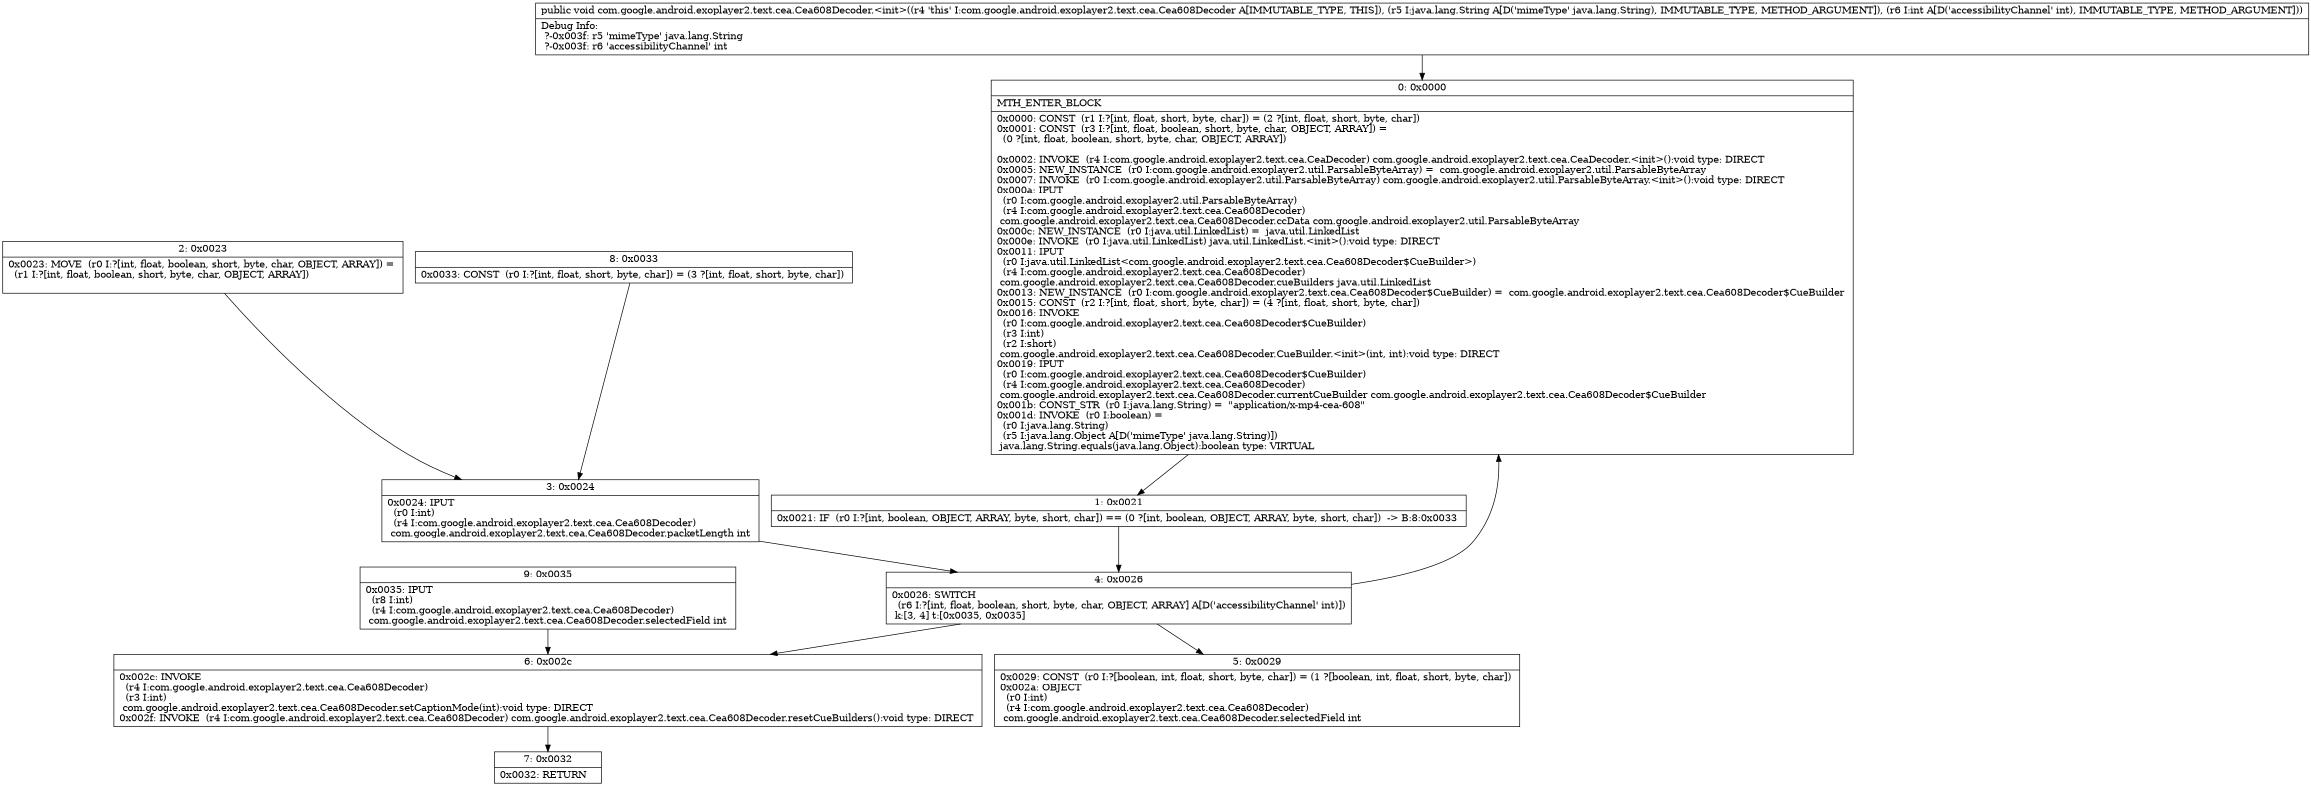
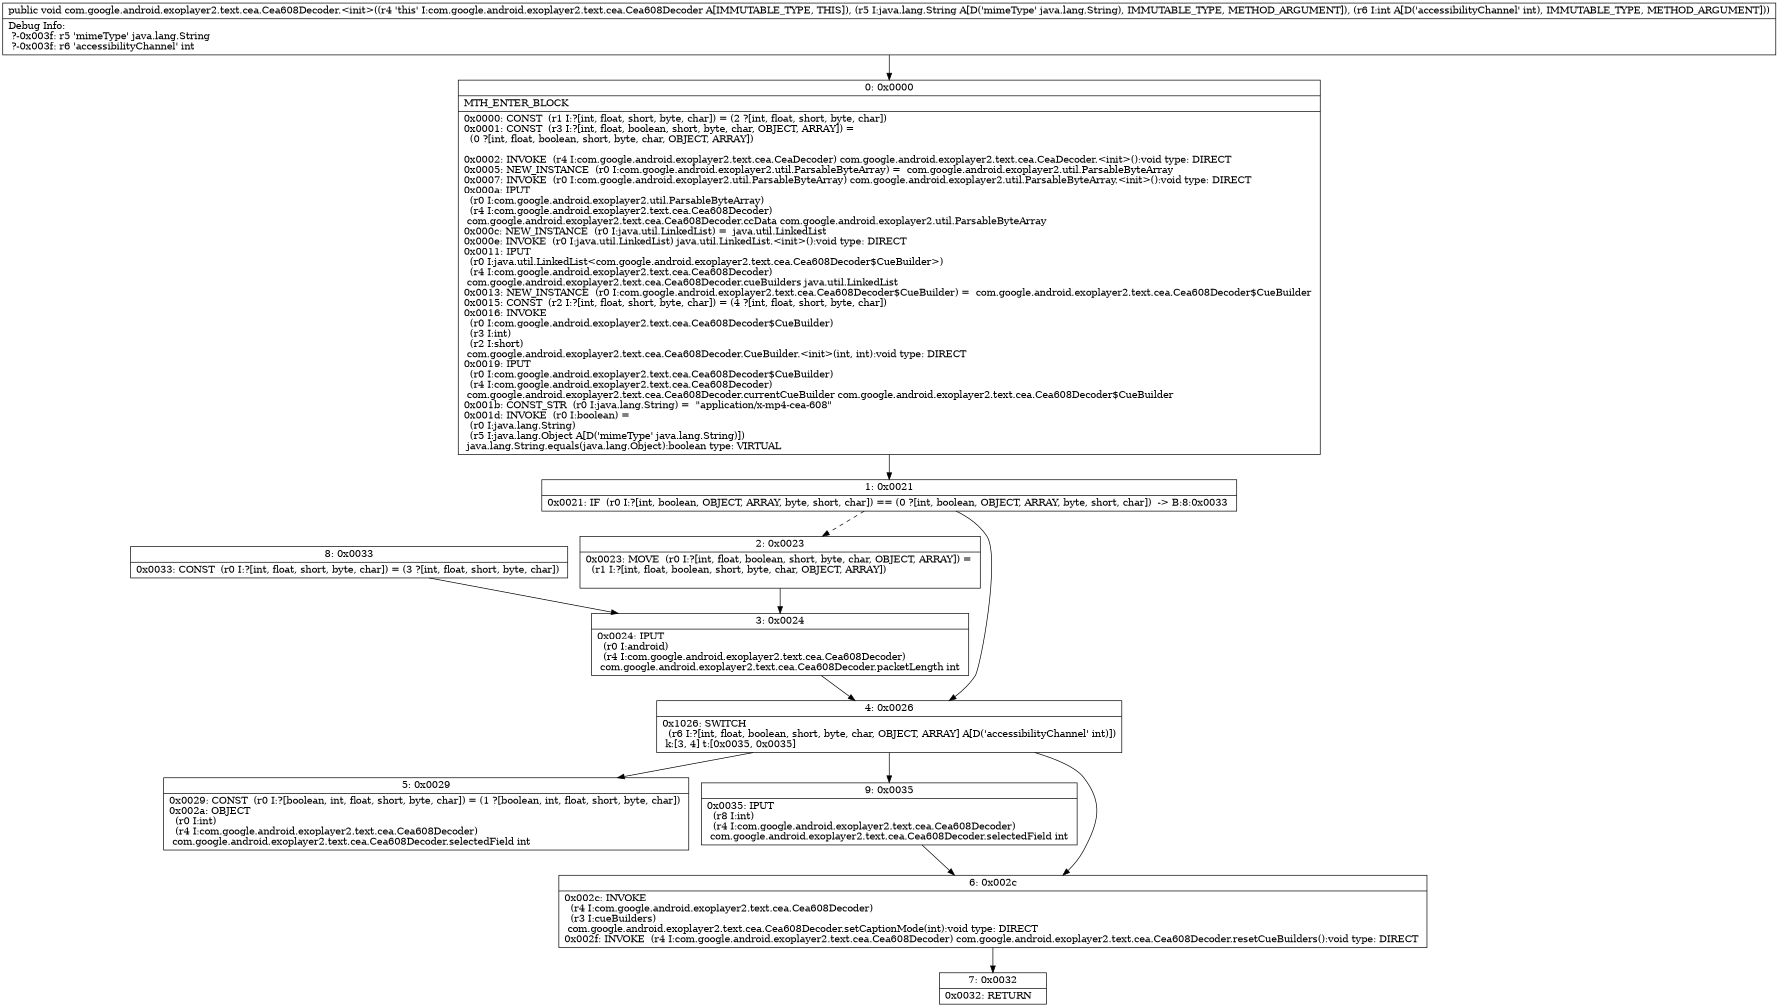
(411, 513) -> (633, 647)
none -> (846, 522)
(1455, 555) -> (889, 764)
(937, 595) -> (708, 724)
(143, 698) -> (610, 919)
